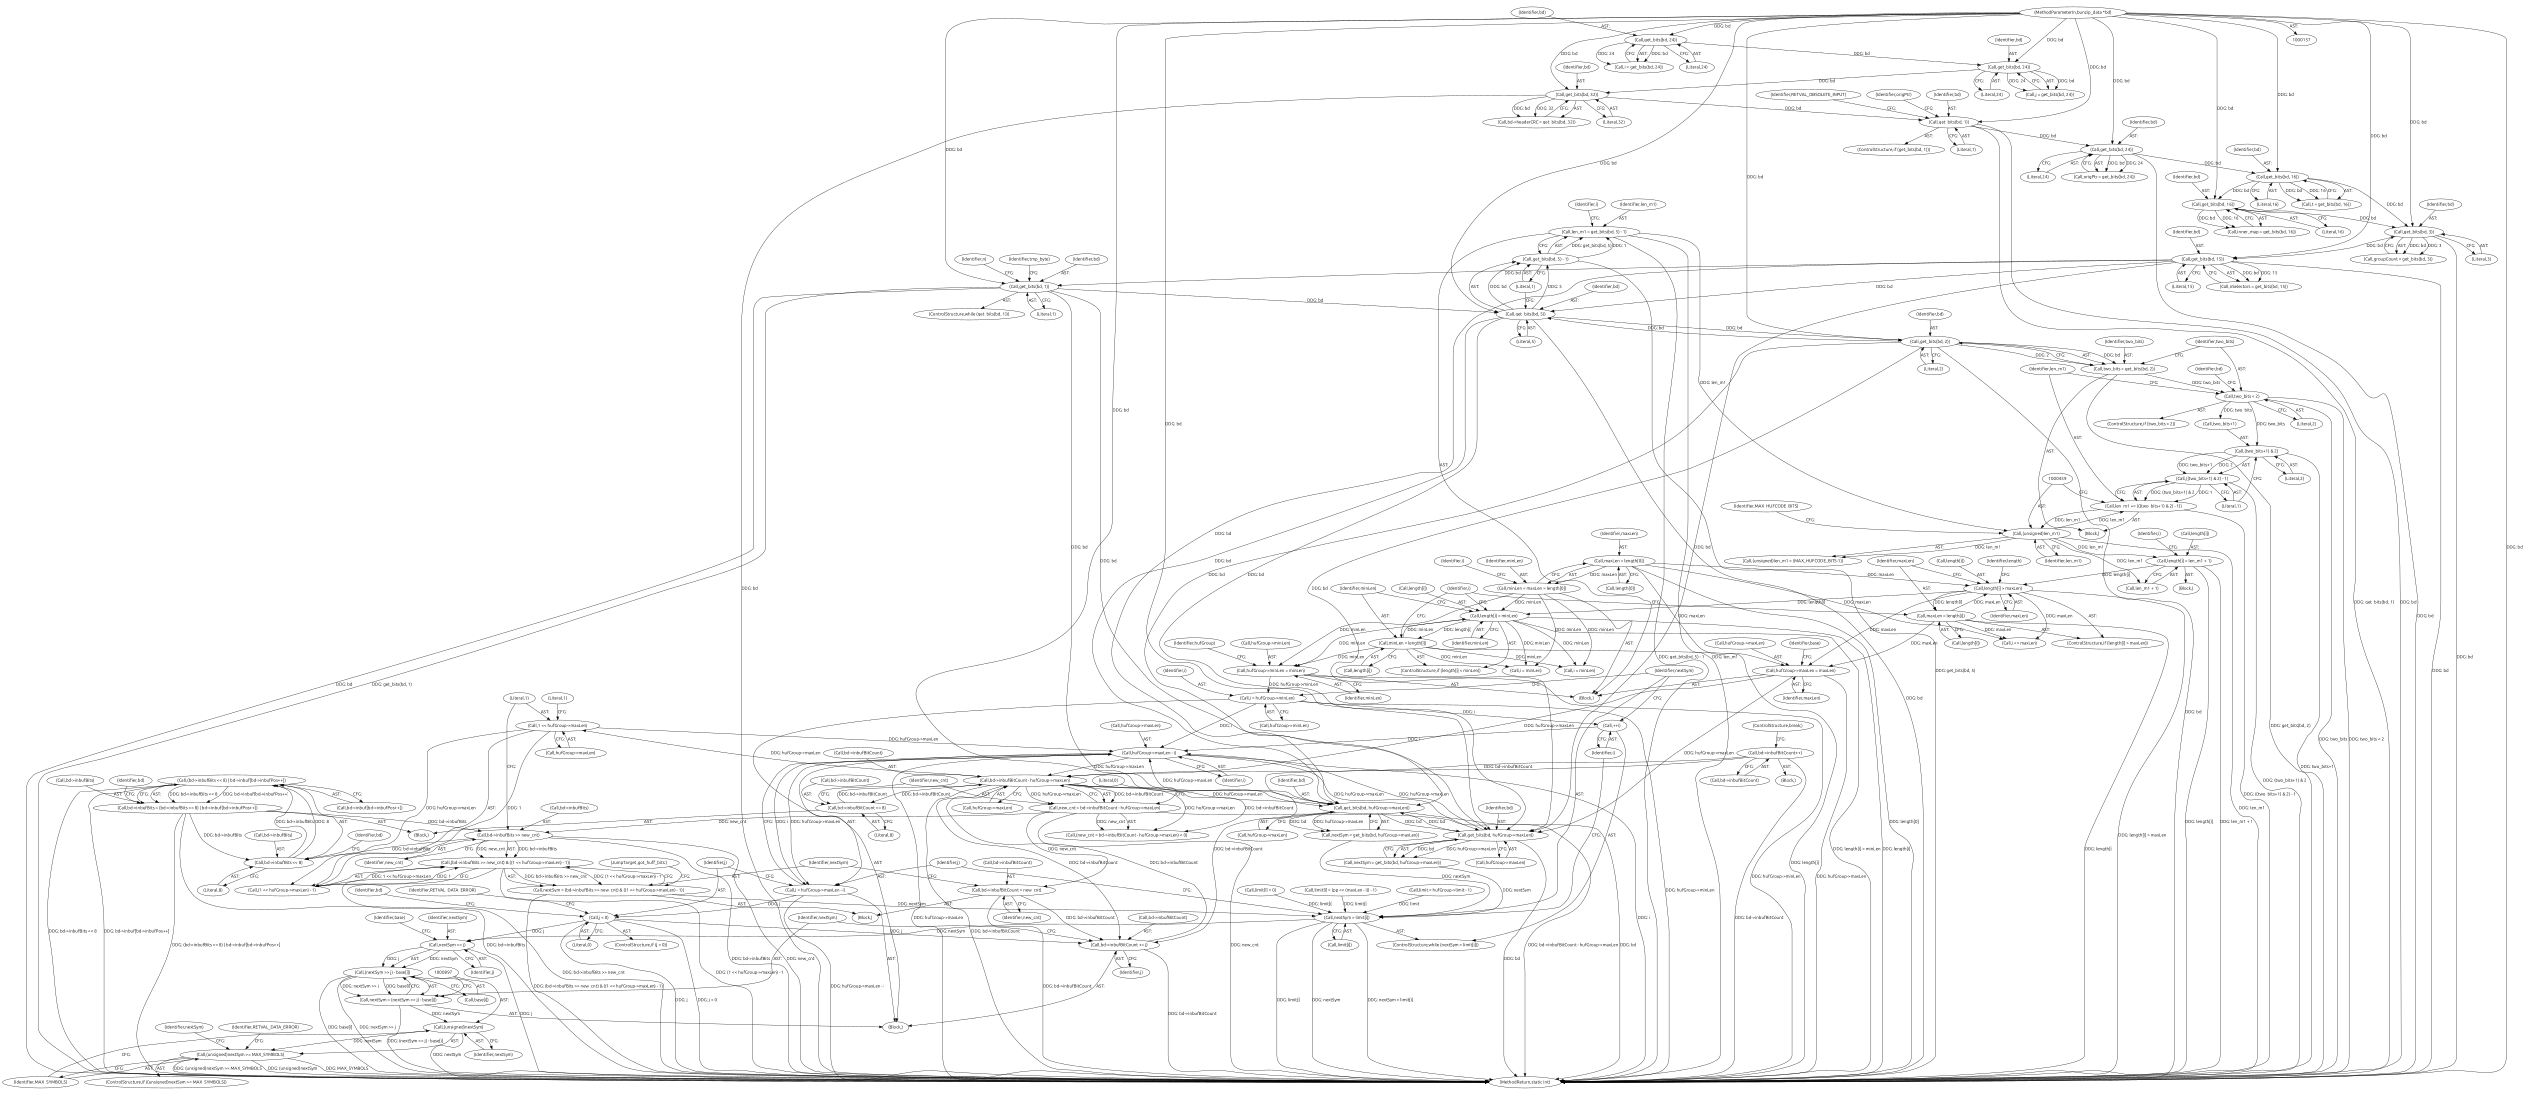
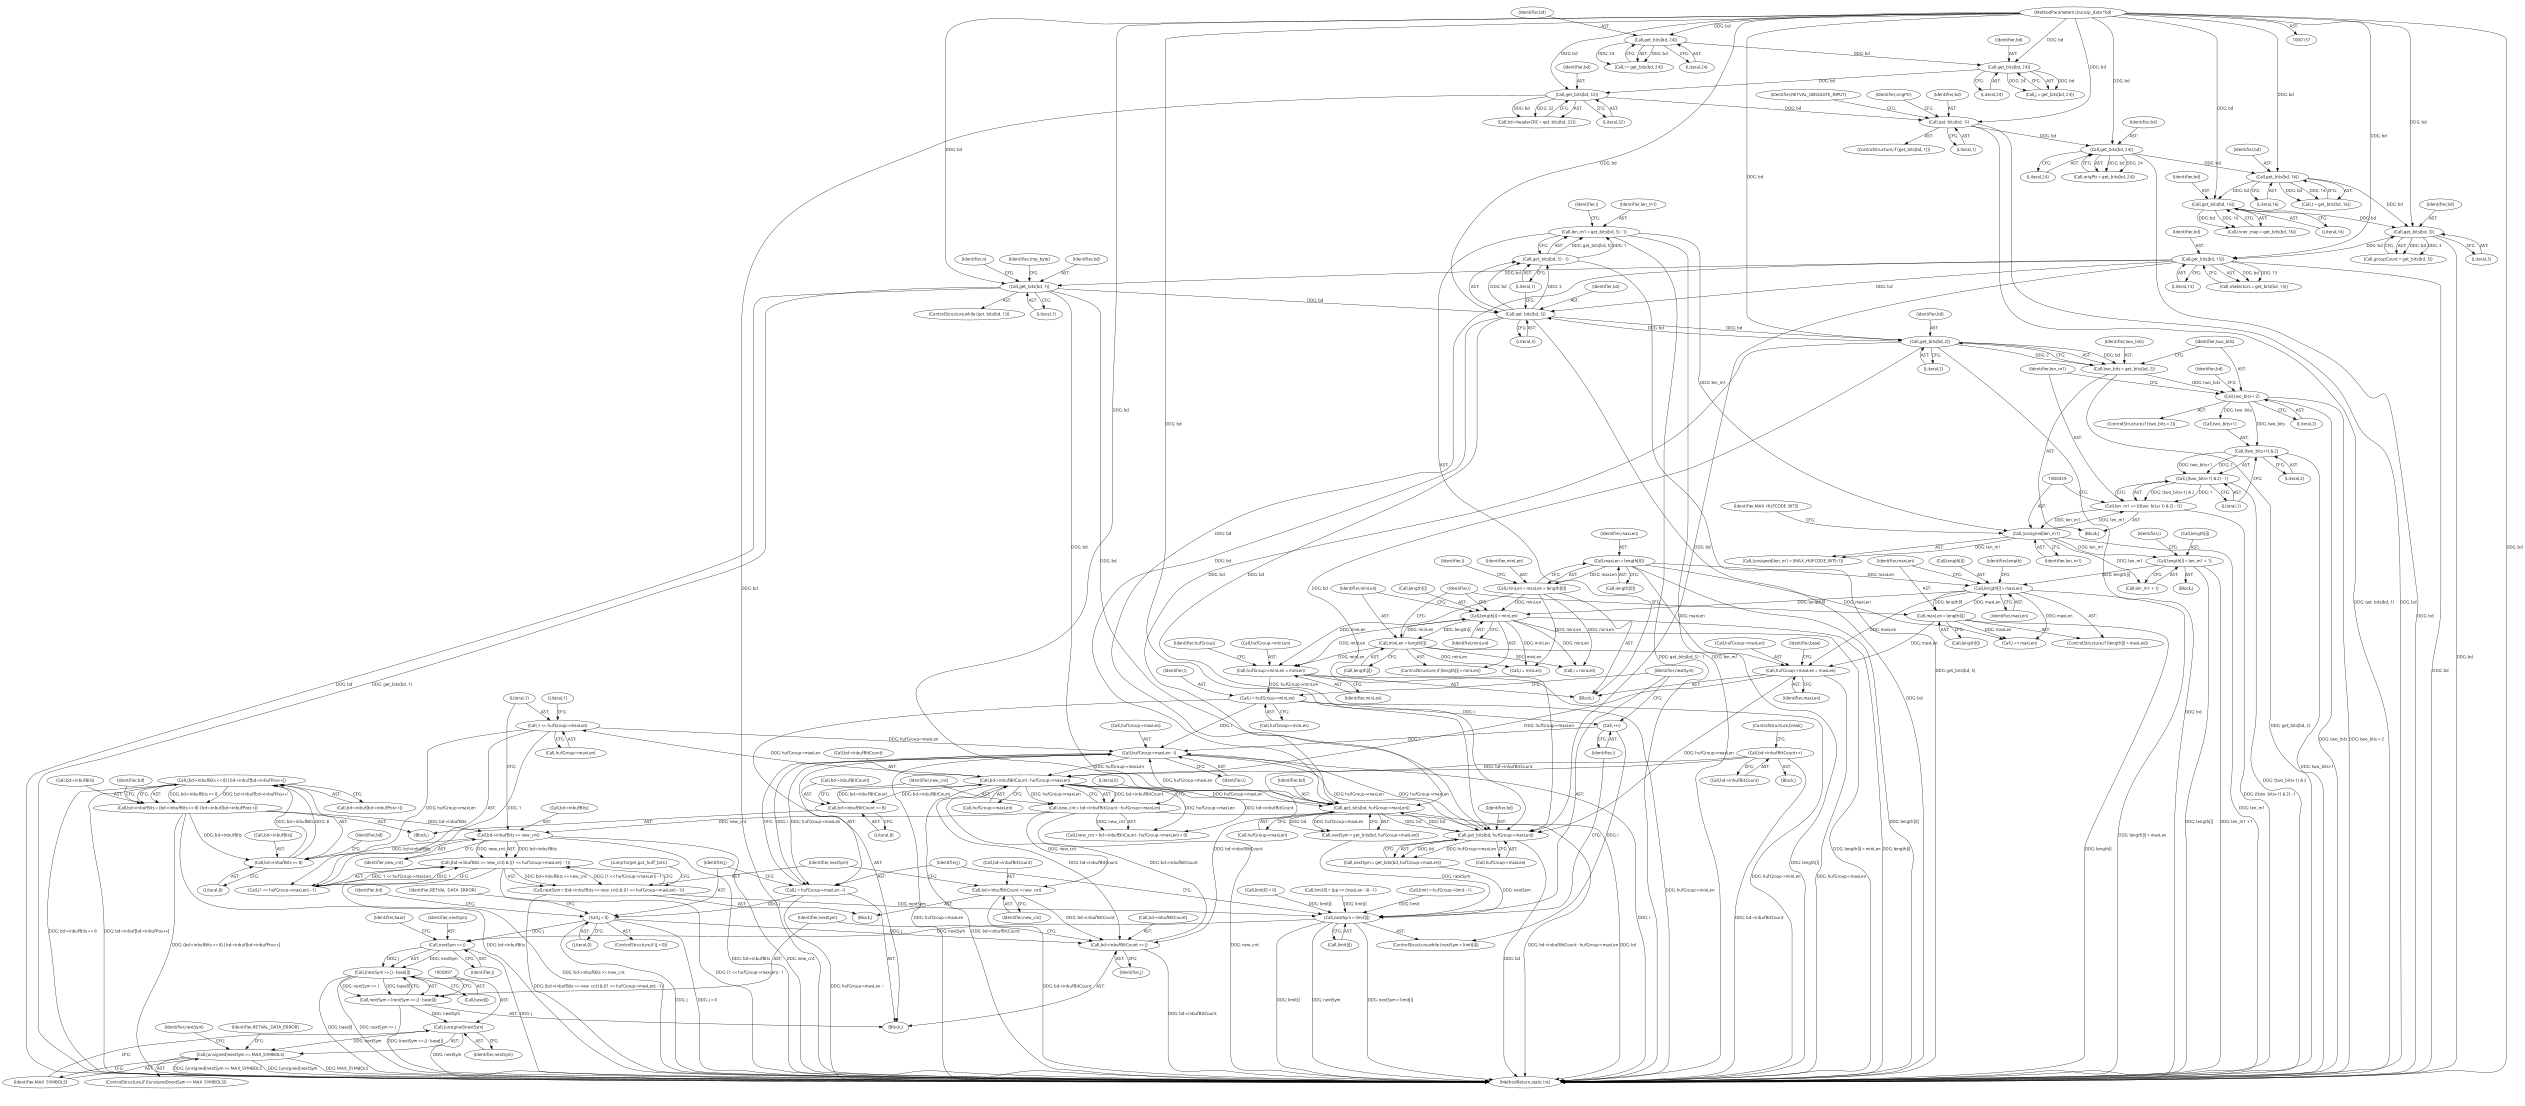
(1613, 835) -> (1613, 835)
